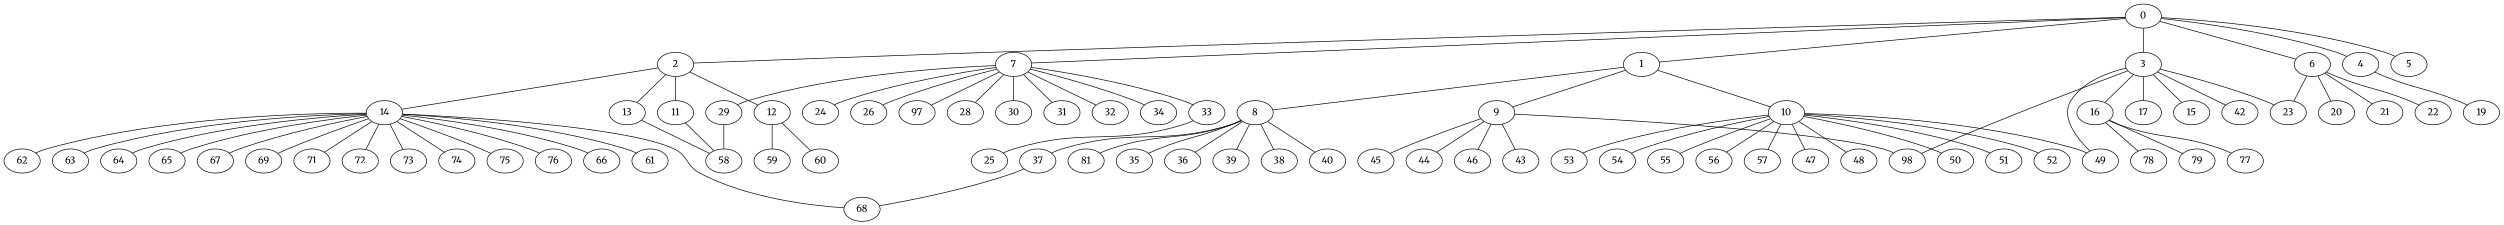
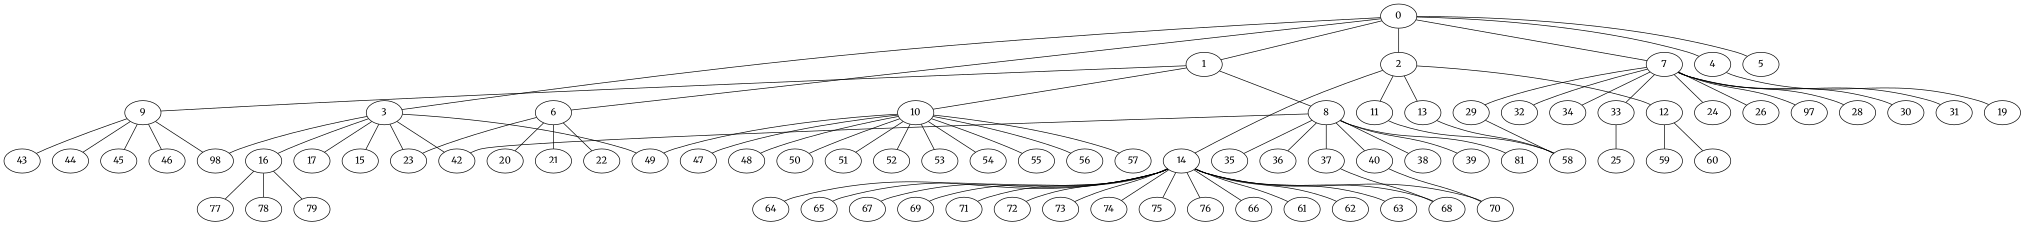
none -> (1036, 123)
none -> (1495, 209)
